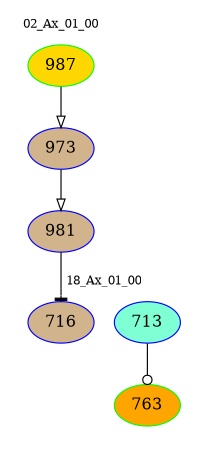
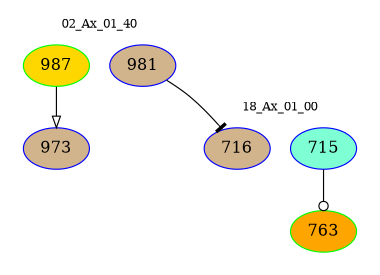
(61, 25) -> (100, 25)
(61, 184) -> none
(147, 322) -> (324, 149)
